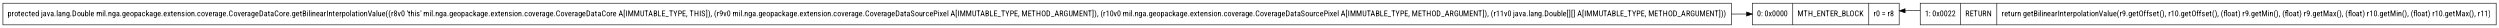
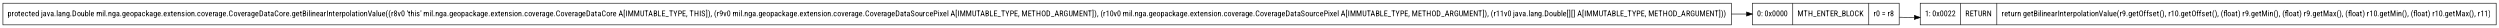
(1913, 11) -> (1907, 17)
